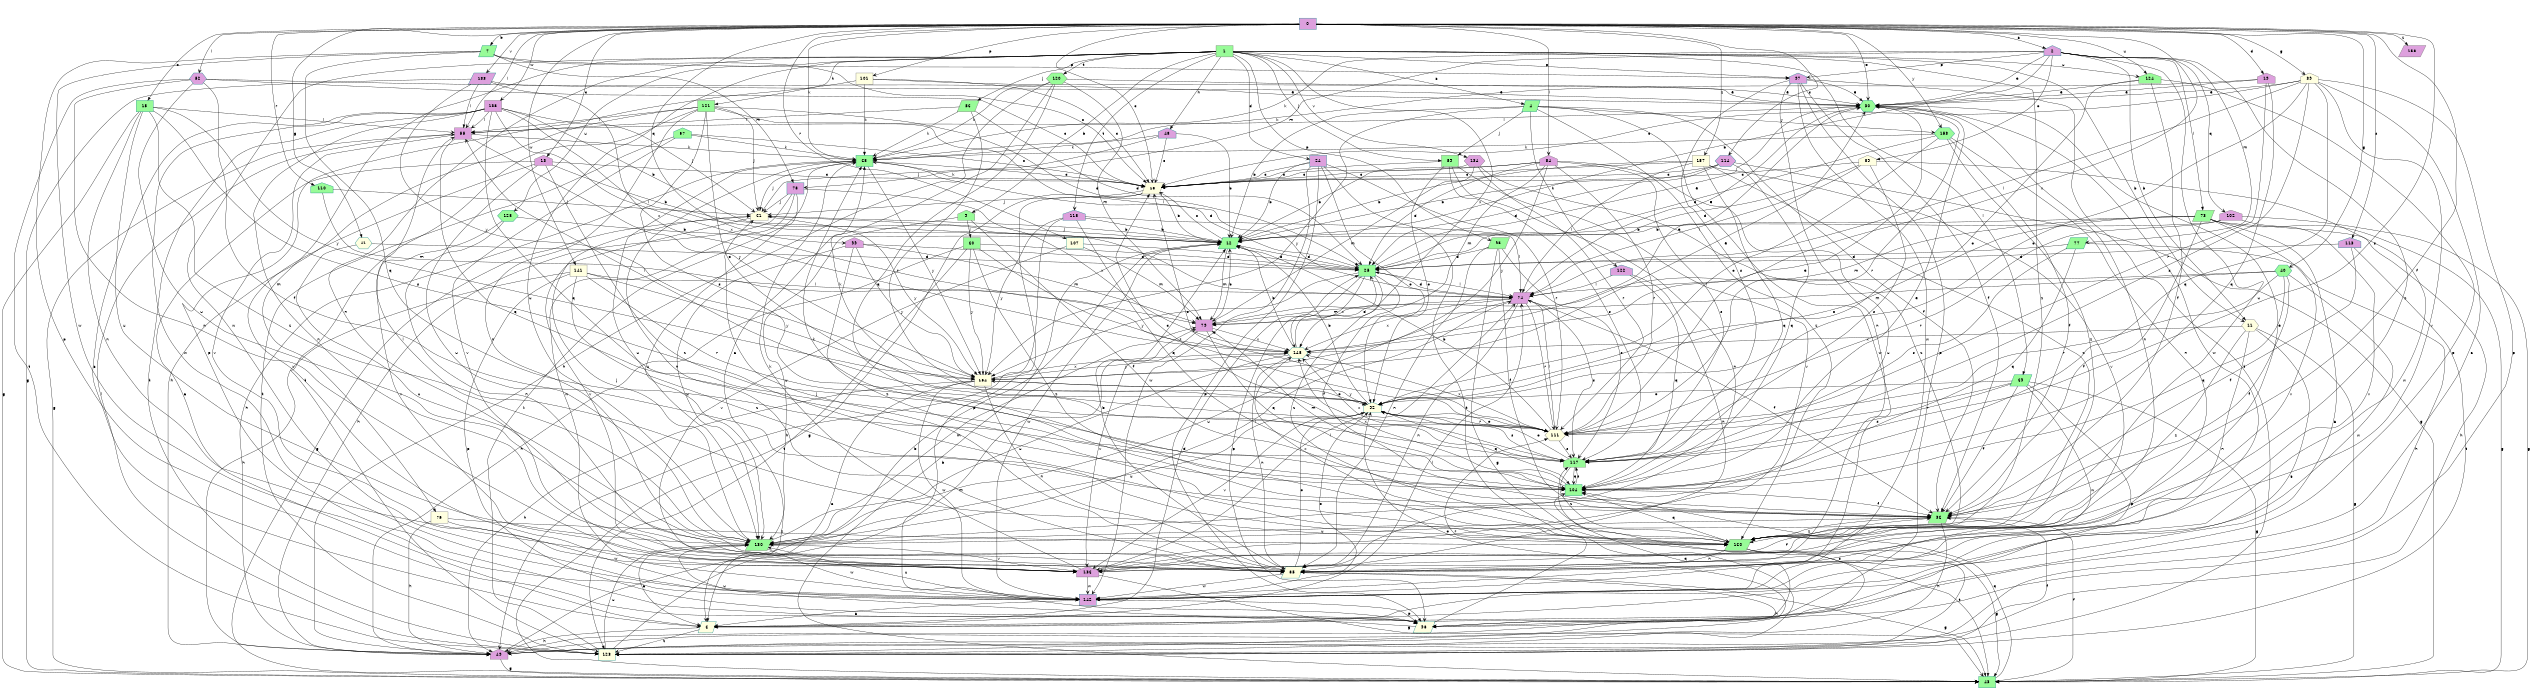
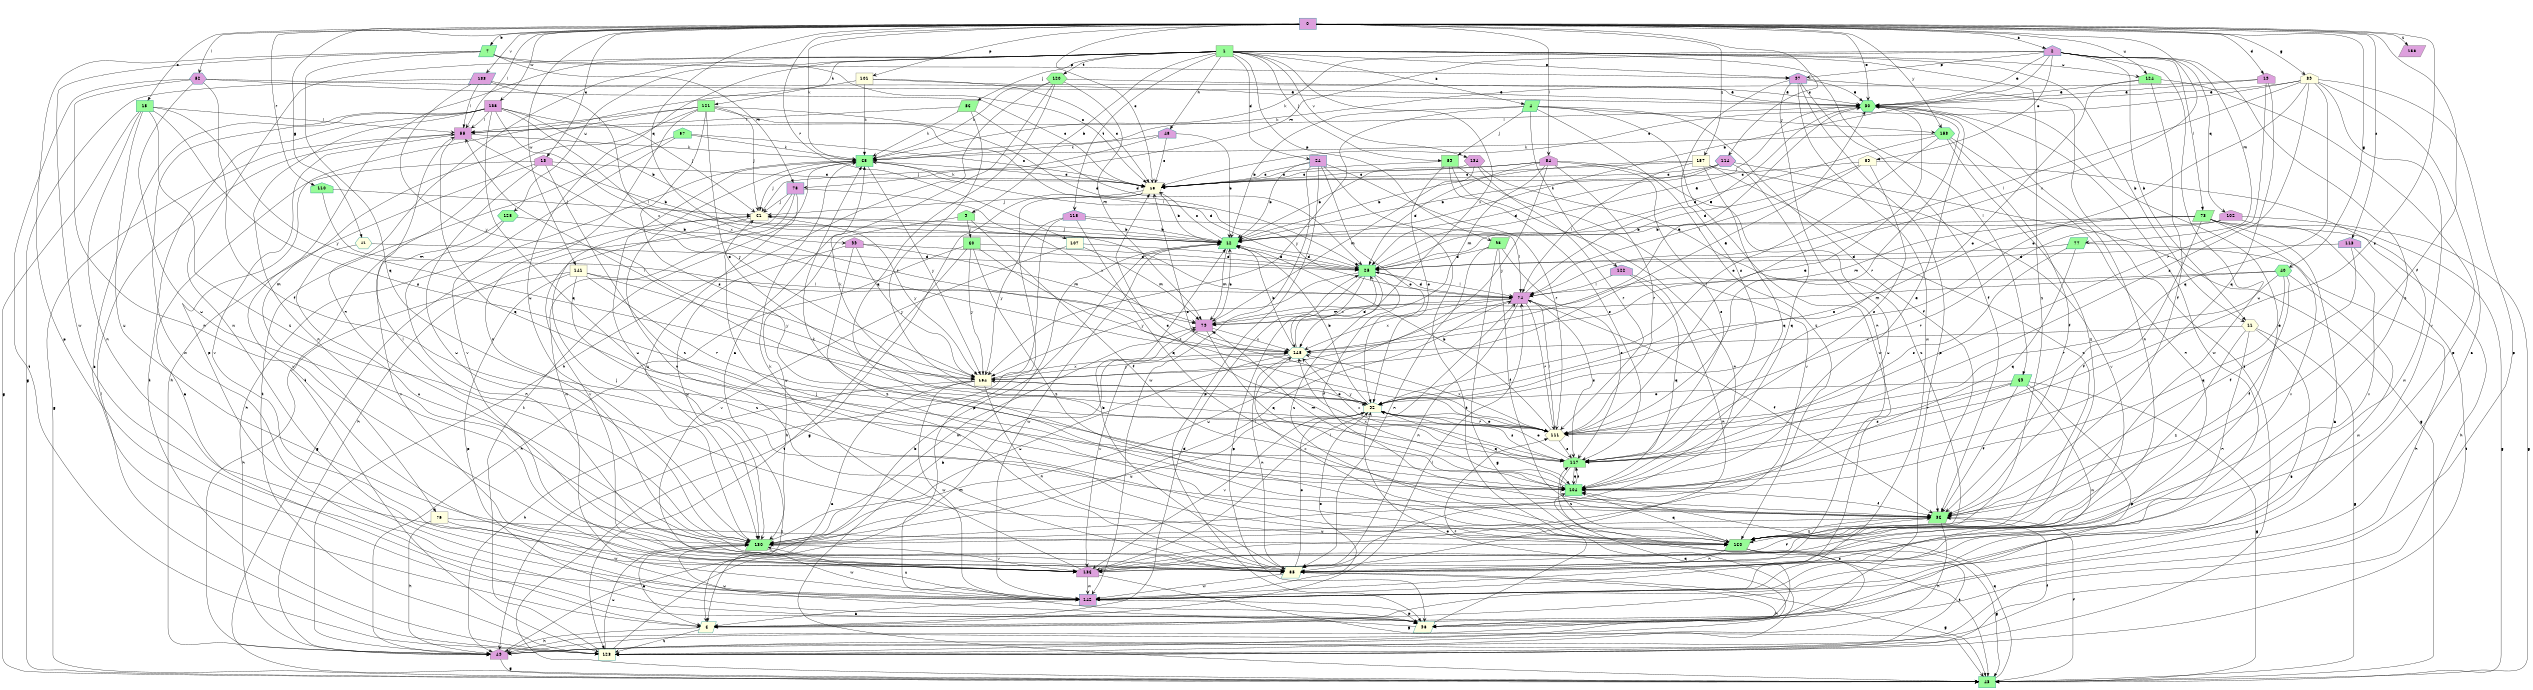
(1819, 230) -> (1819, 230)
